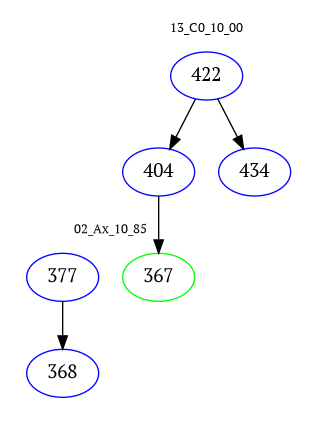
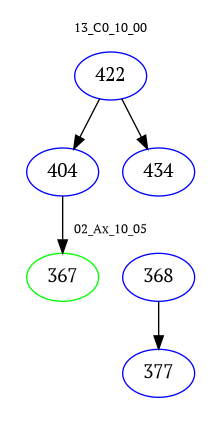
(111, 230) -> (111, 230)
(63, 319) -> (159, 319)
